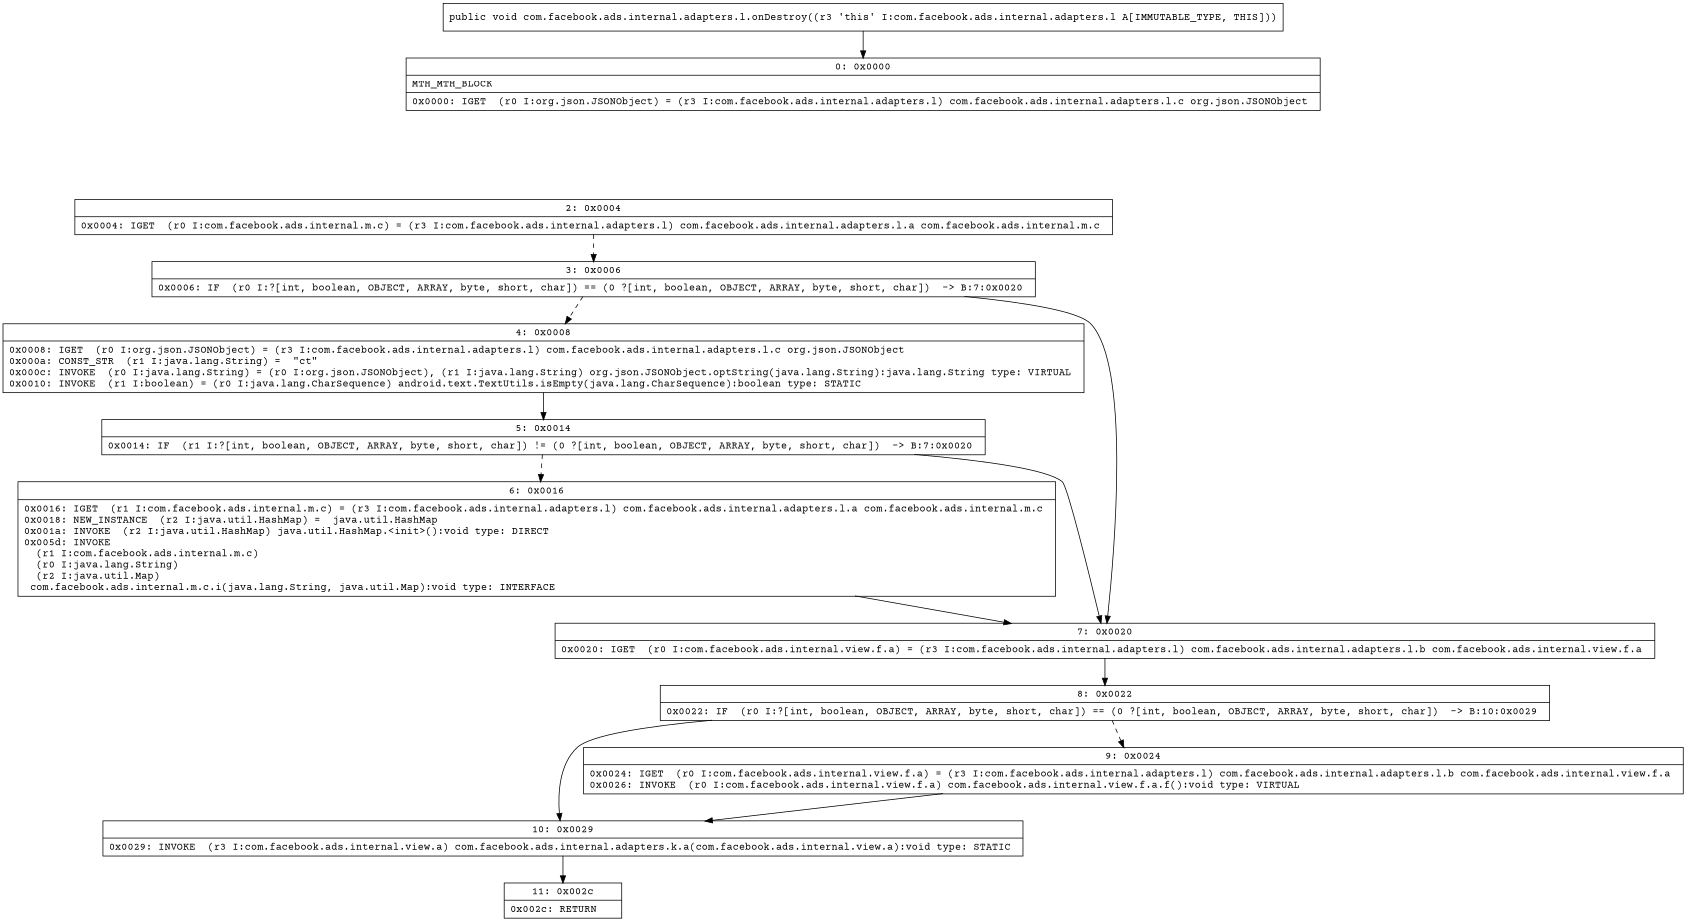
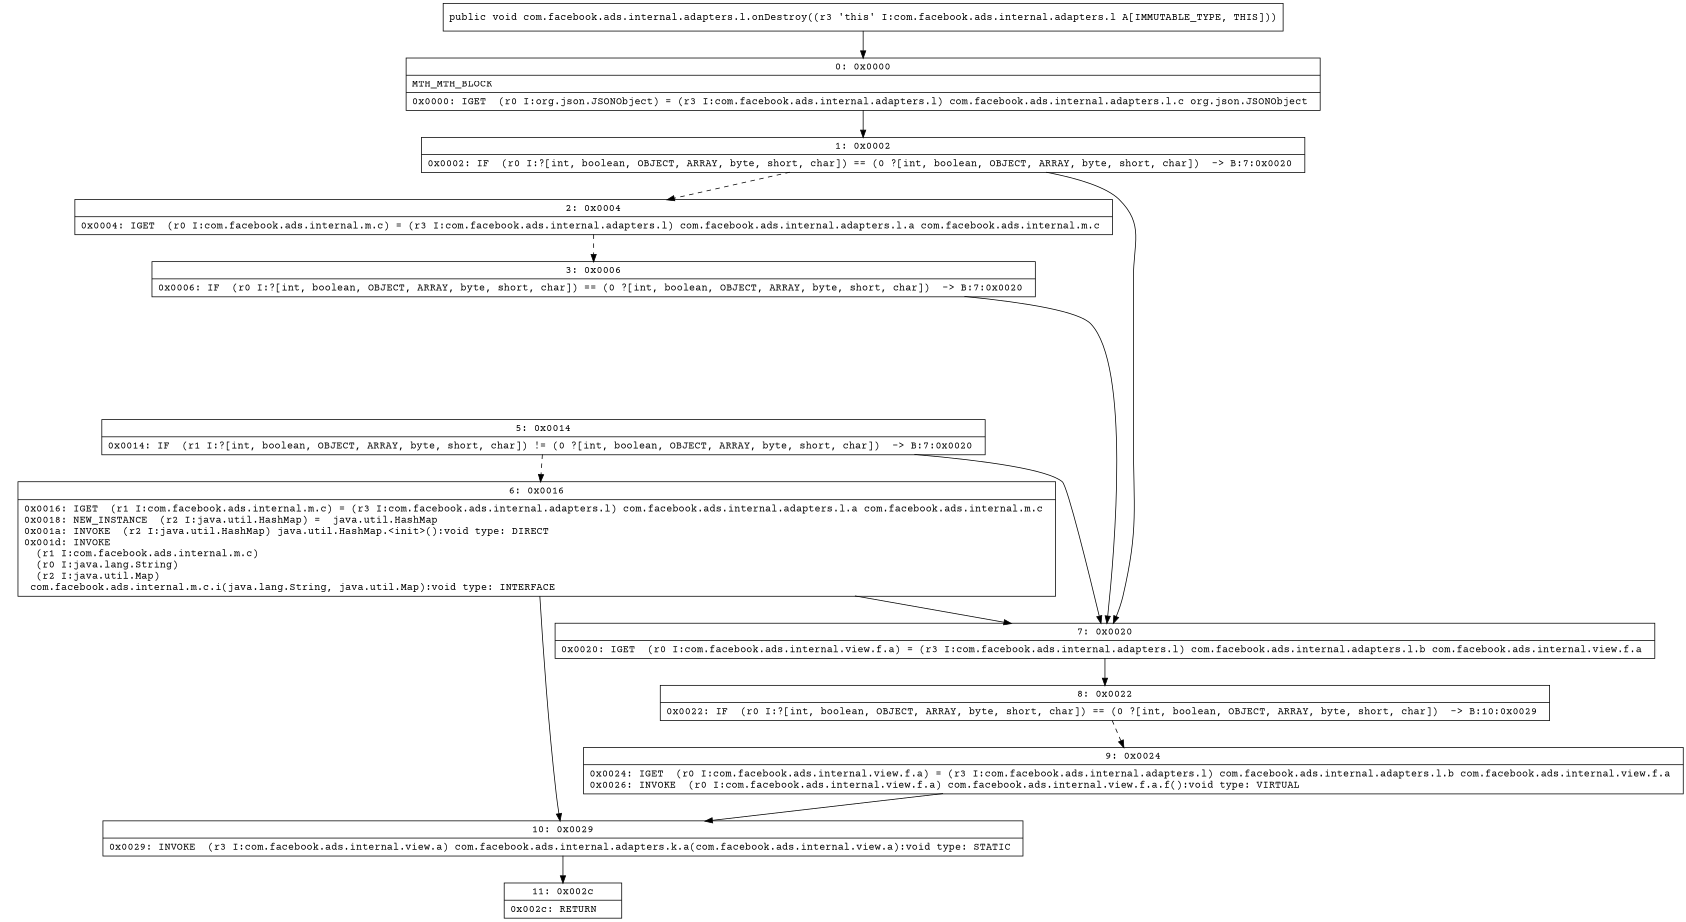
none -> (863, 155)
(543, 358) -> none
(74, 542) -> (74, 542)
(609, 735) -> (548, 705)
